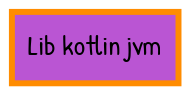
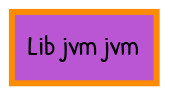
(95, 48) -> (84, 48)
